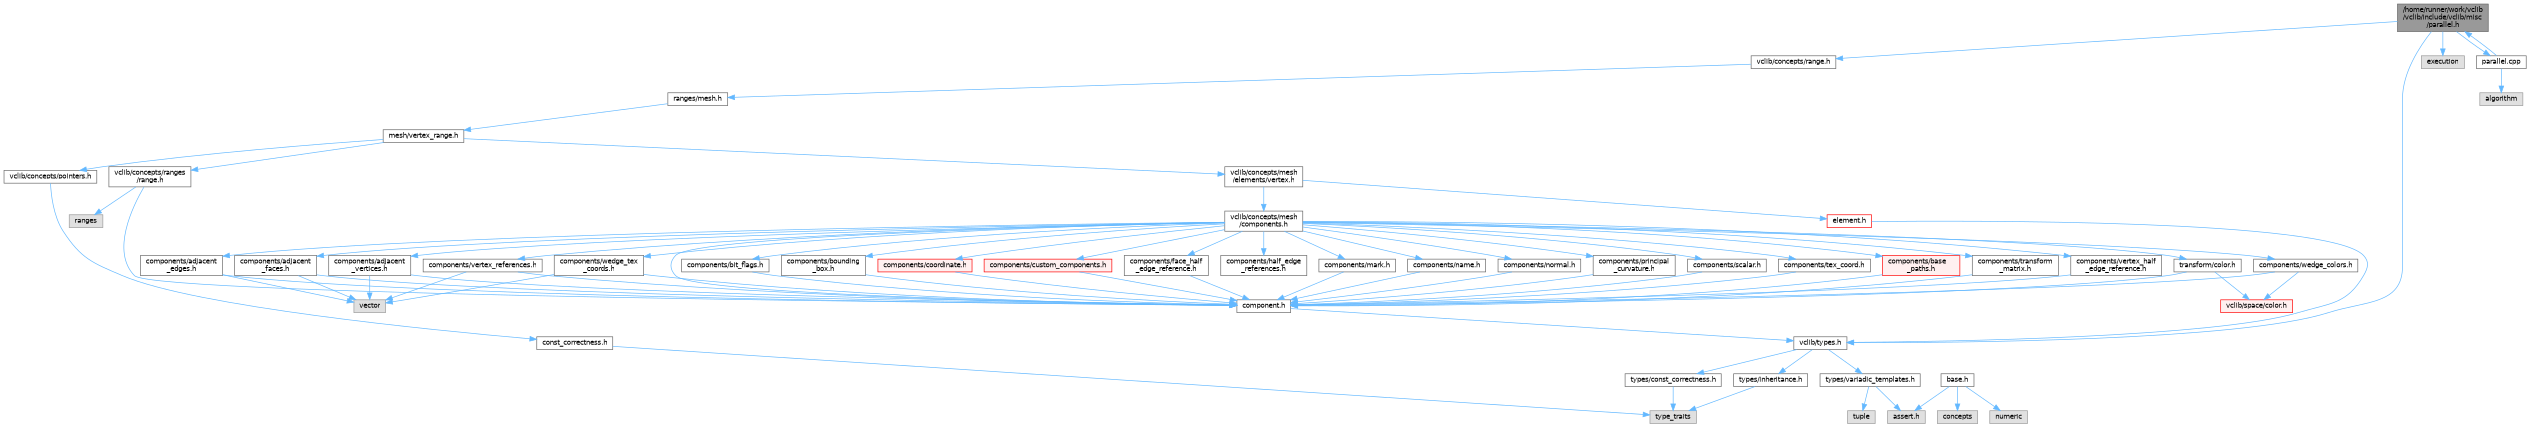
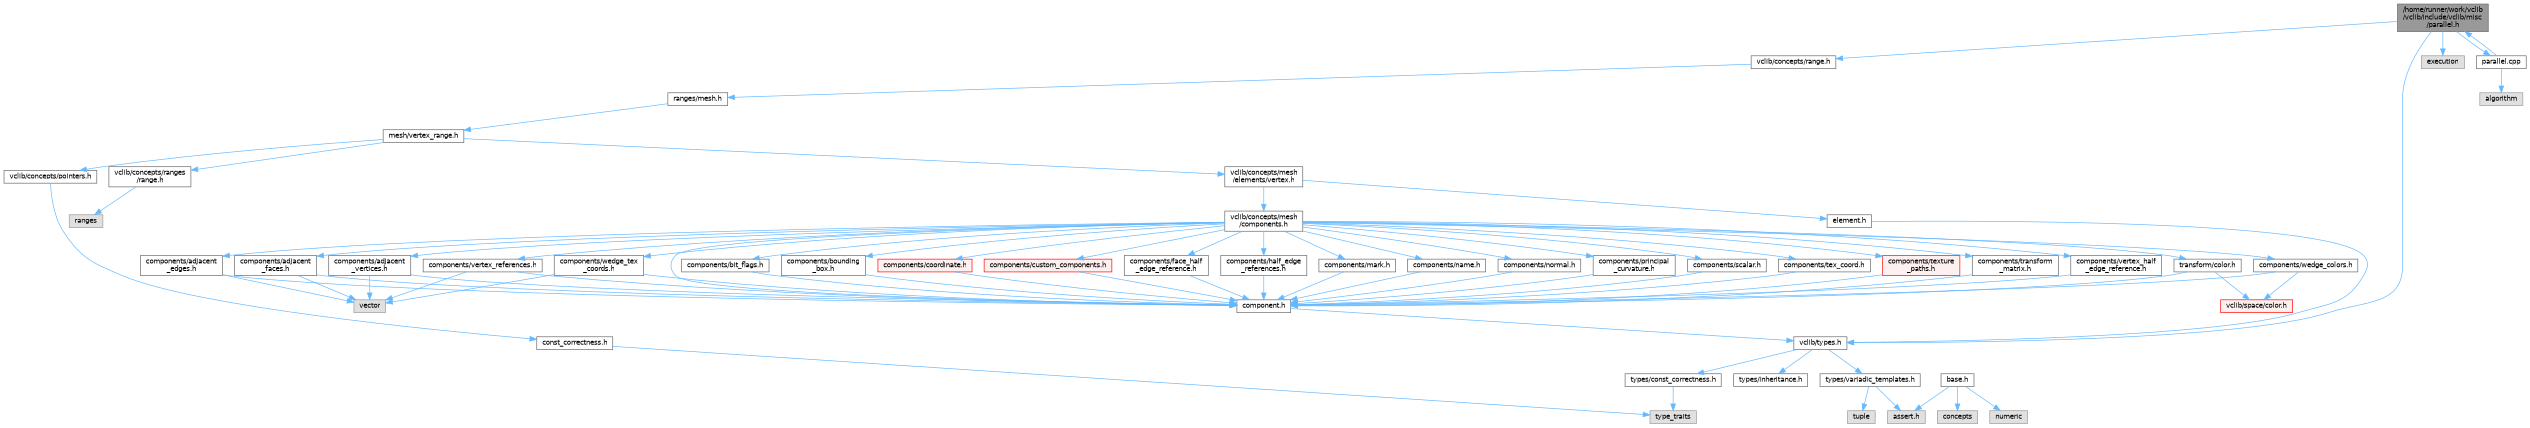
(1849, 221) -> (1849, 221)
(1921, 266) -> (1921, 266)
(396, 292) -> (1264, 284)
(1725, 397) -> none
